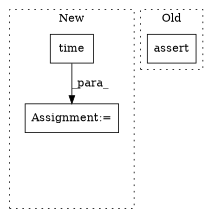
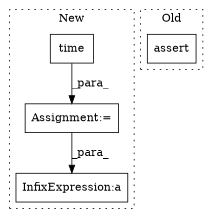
none -> (72, 188)
